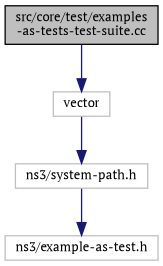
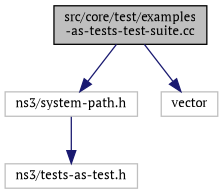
(82, 134) -> (102, 63)
(82, 248) -> (71, 176)
